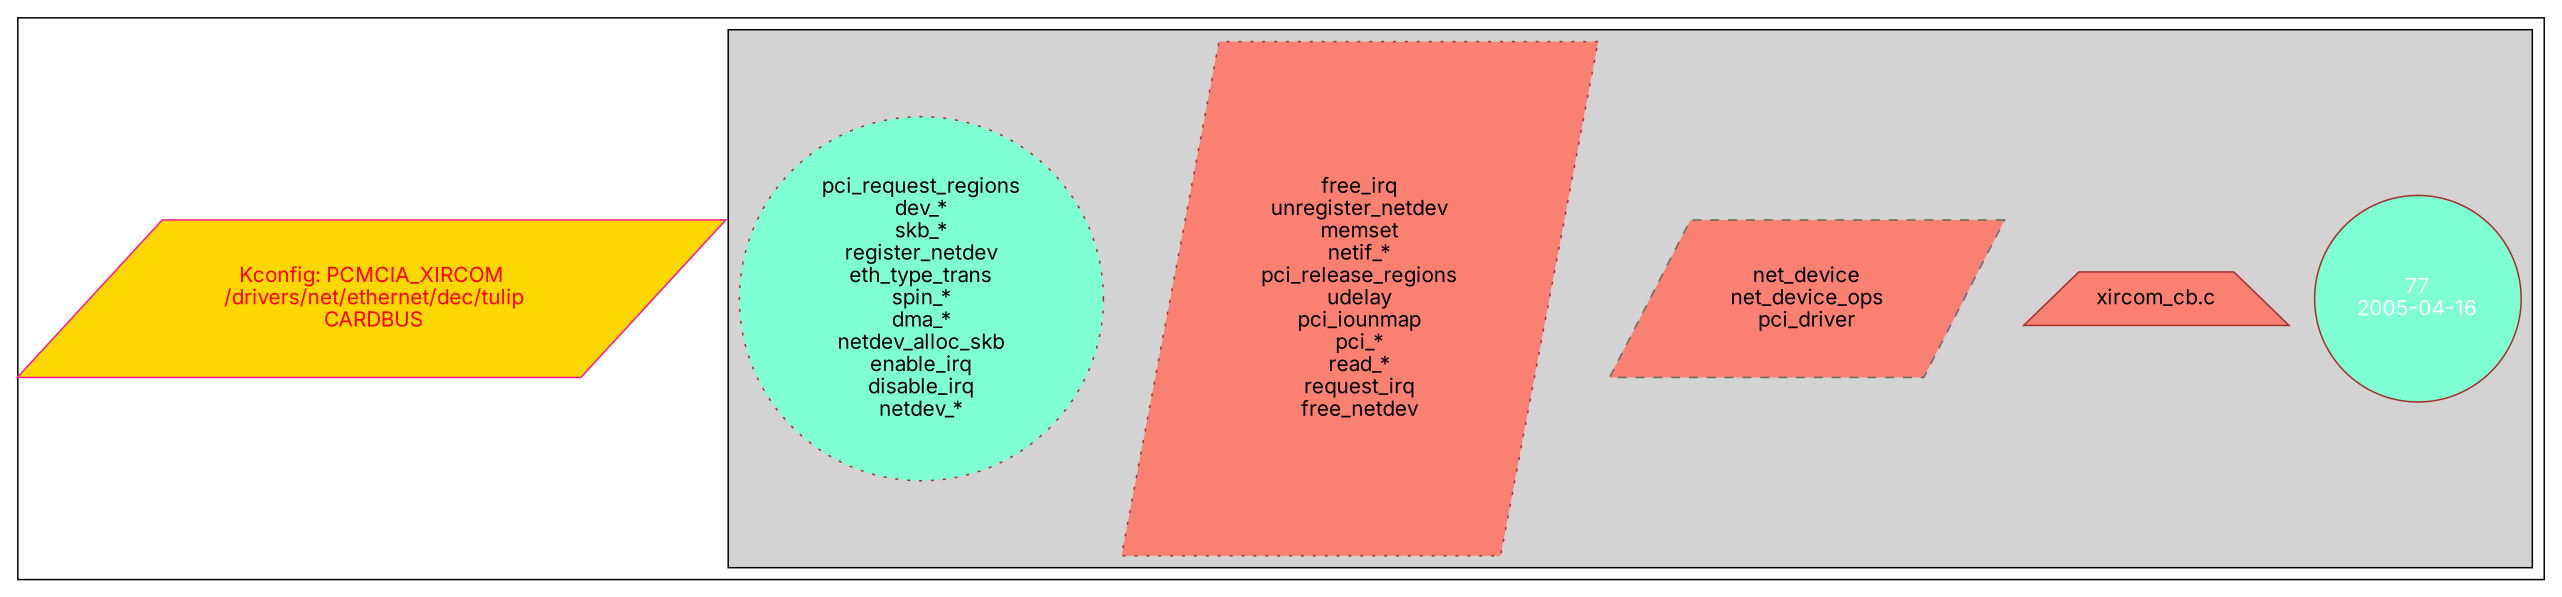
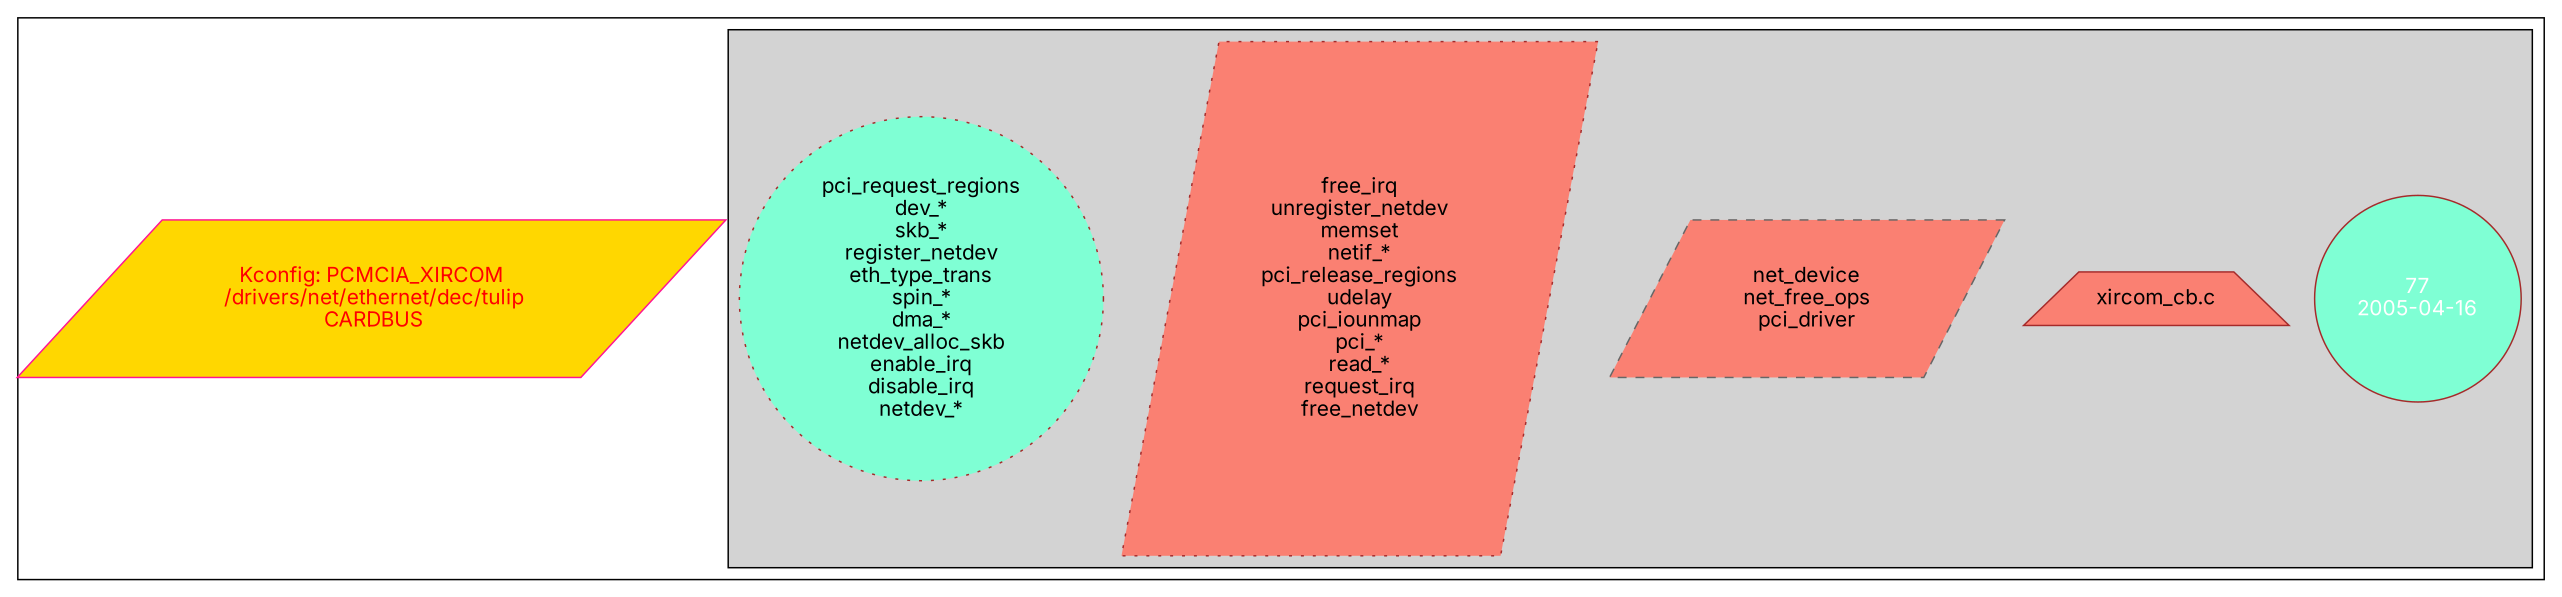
(1807, 299) -> (1807, 299)
